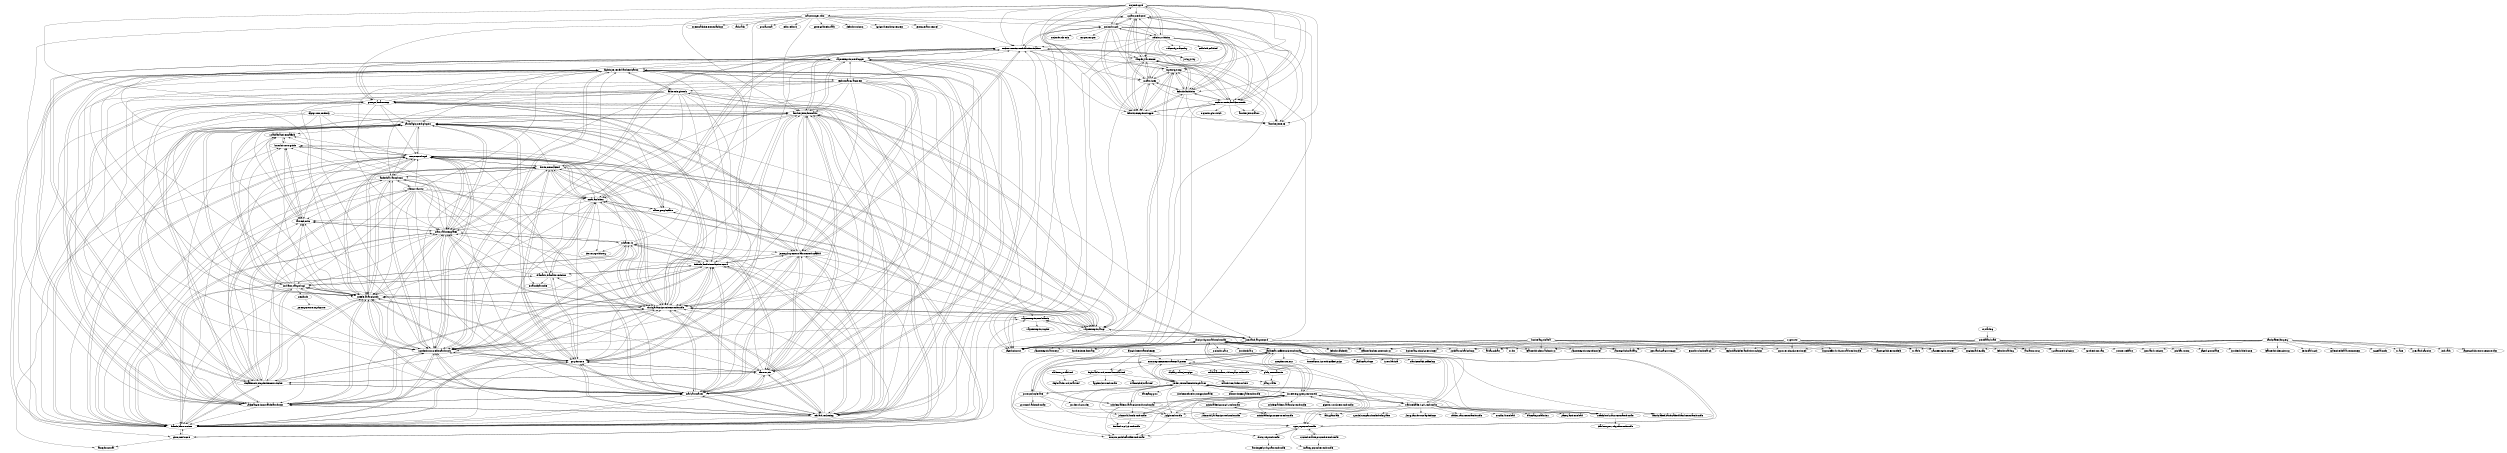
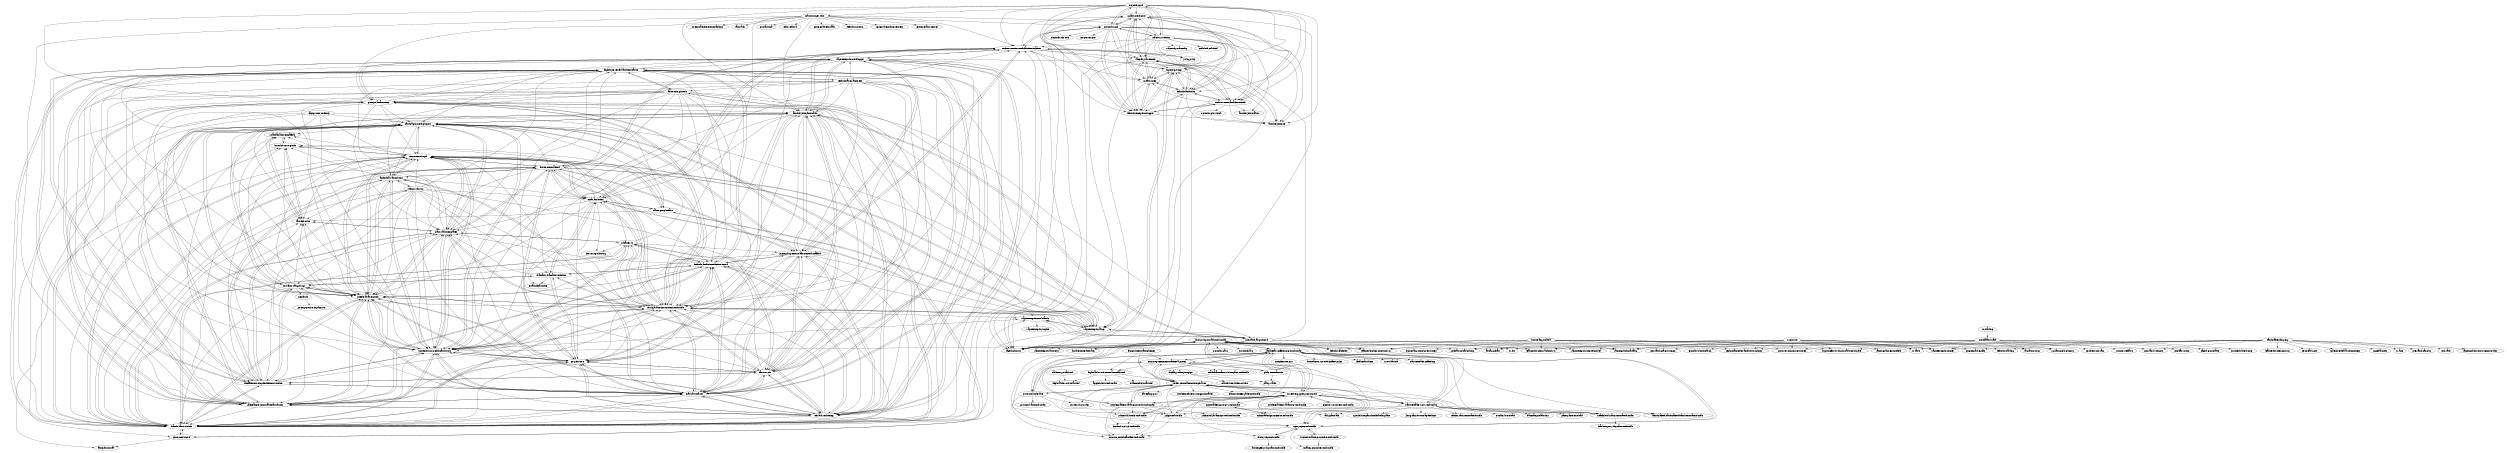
(519, 202) -> none
(475, 230) -> none
